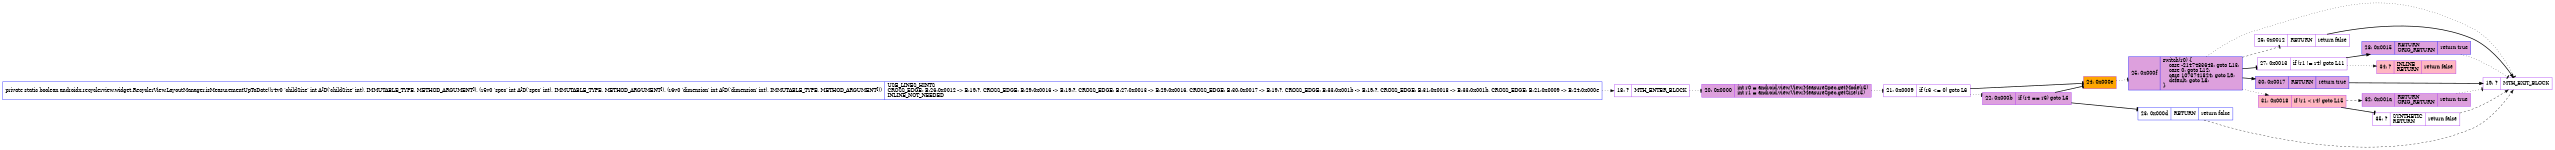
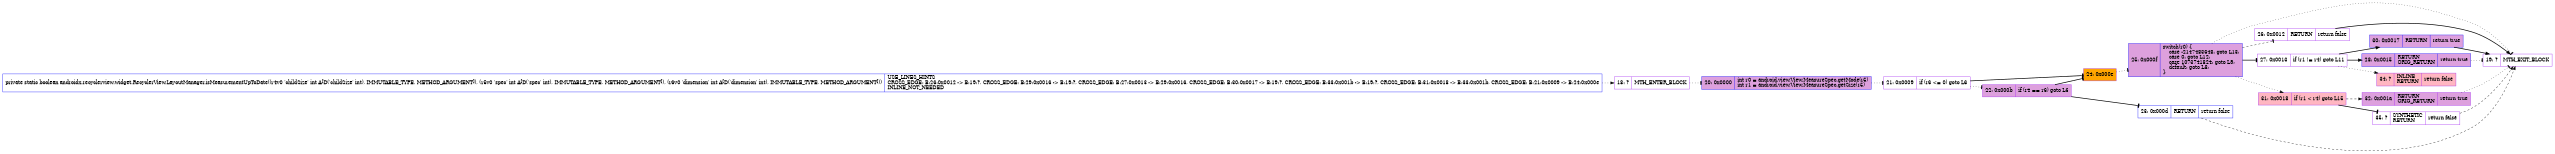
(2247, 78) -> (2358, 51)
(1786, 91) -> (1786, 83)
